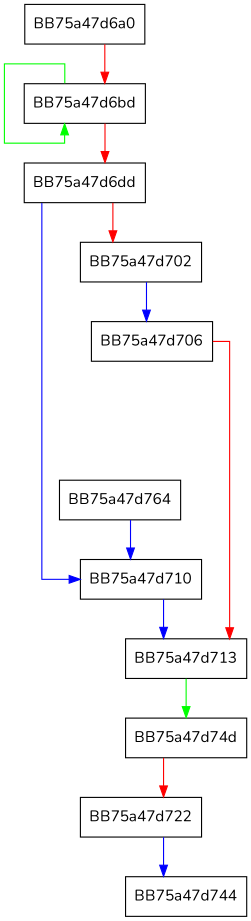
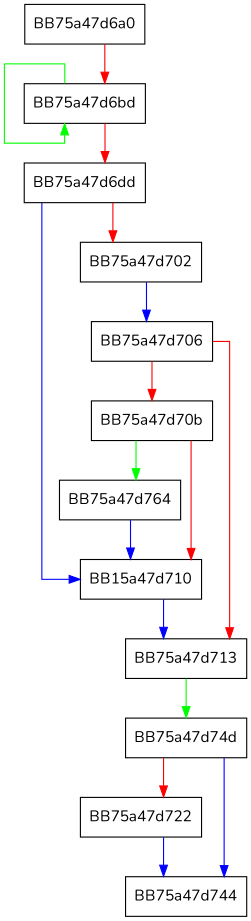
none -> (152, 421)
(141, 579) -> (141, 579)
none -> (224, 812)
